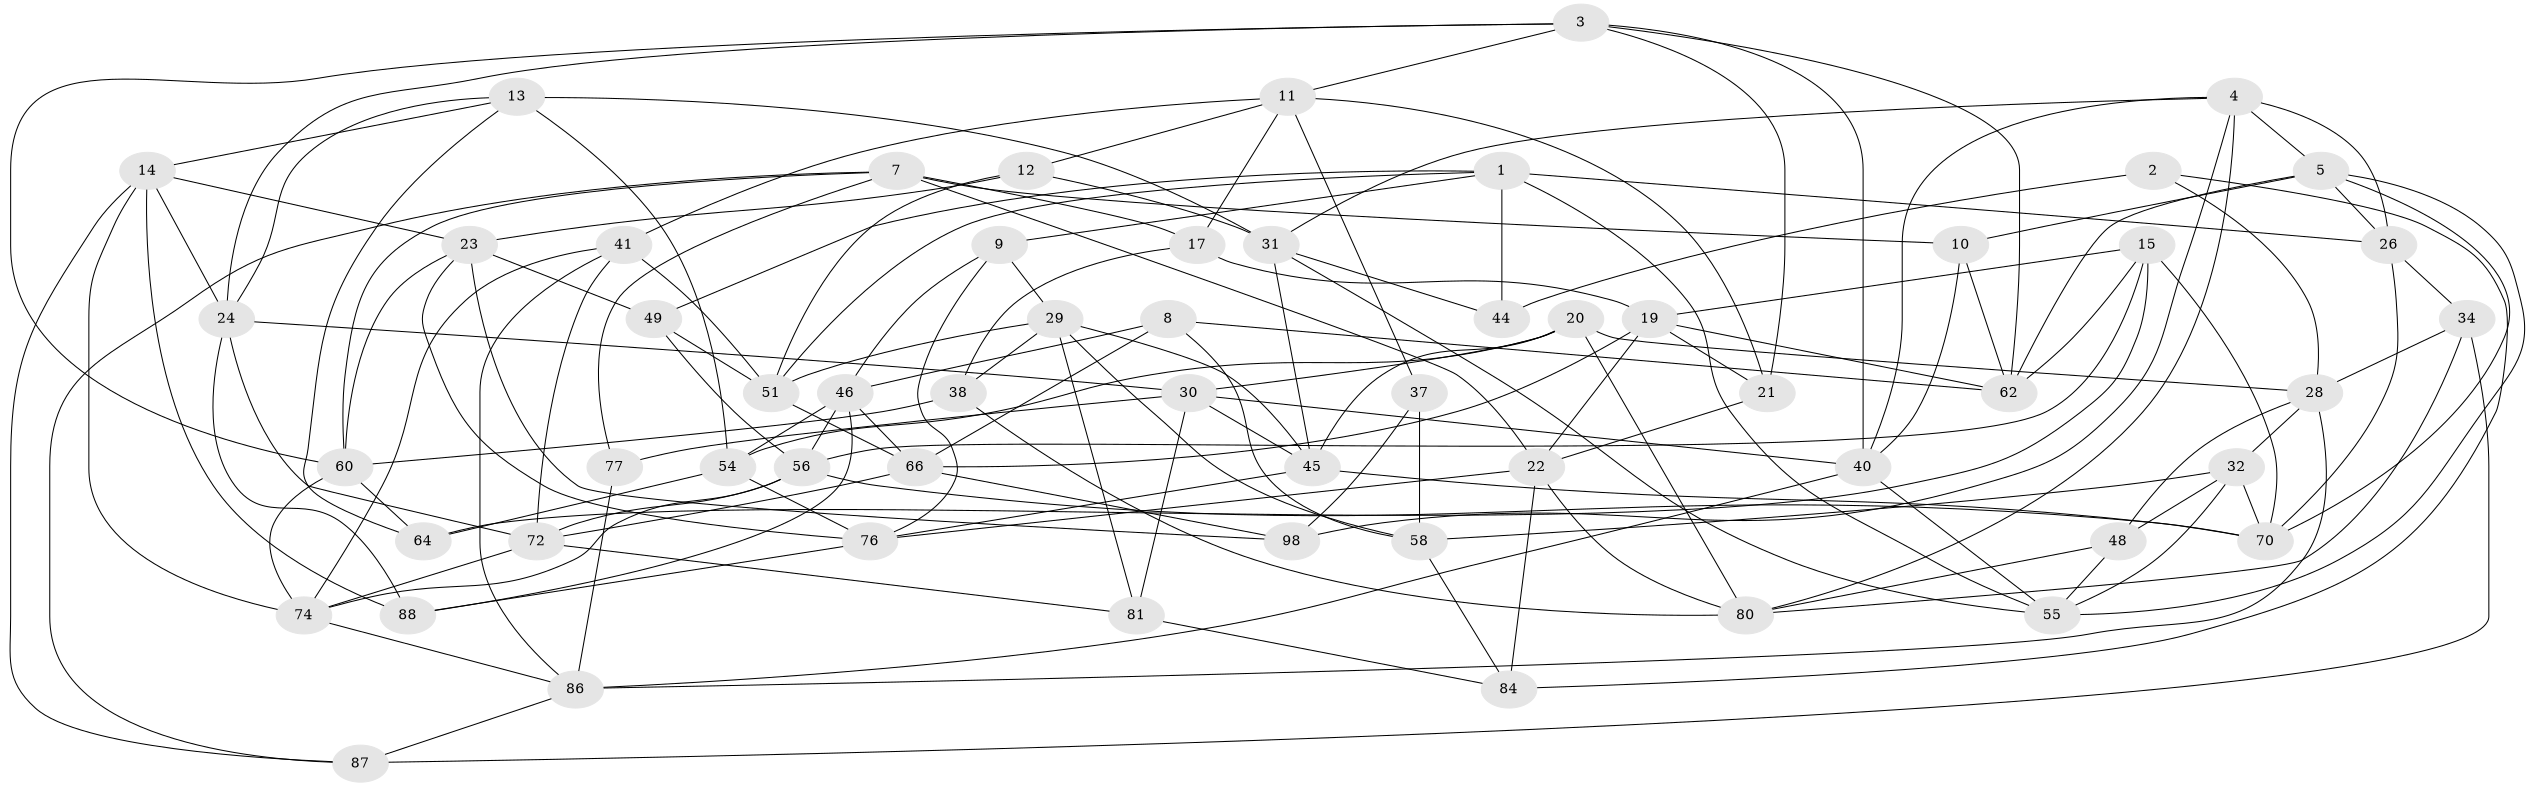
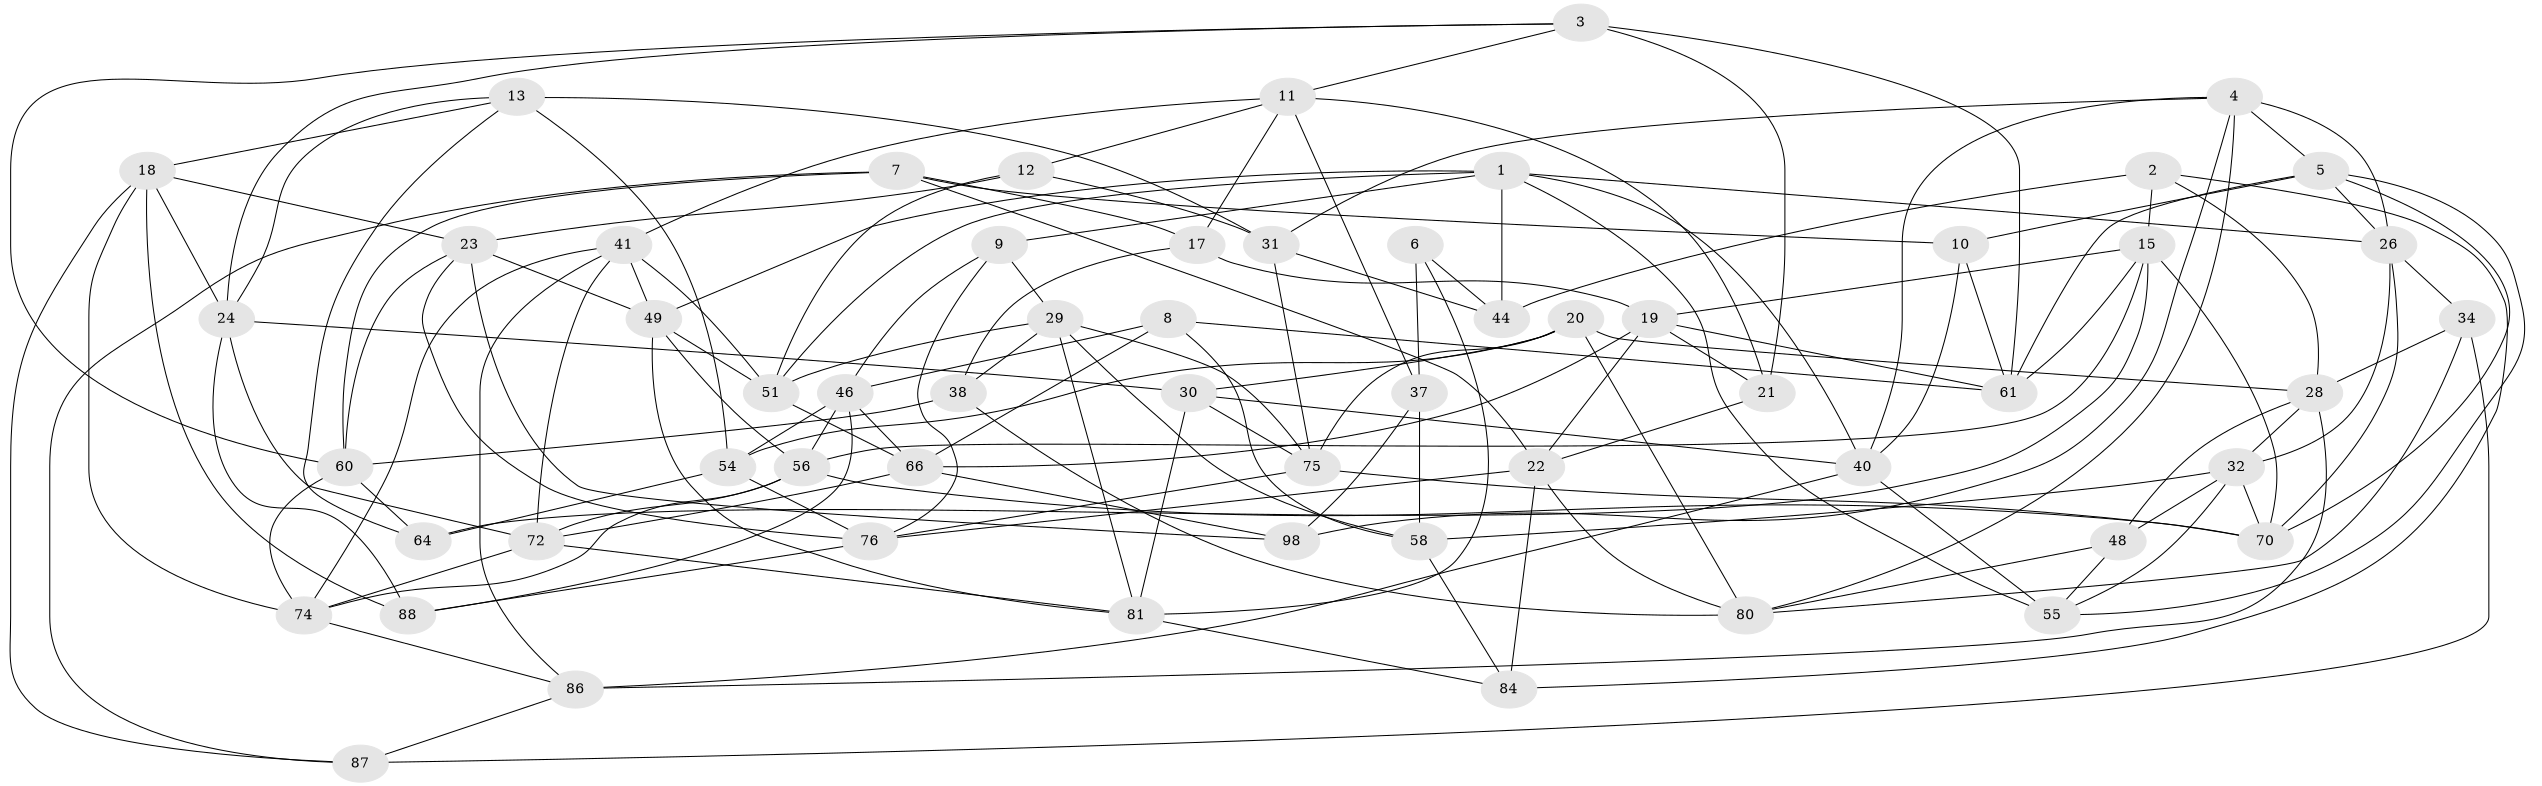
(1859, 150) -> (1729, 266)
(148, 171) -> (148, 171)
none -> (2150, 216)
none -> (1415, 245)
none -> (639, 282)
none -> (2366, 390)
(2009, 393) -> (2009, 393)
(615, 467) -> none
(1312, 467) -> (1312, 467)
(1639, 479) -> none
none -> (829, 559)
